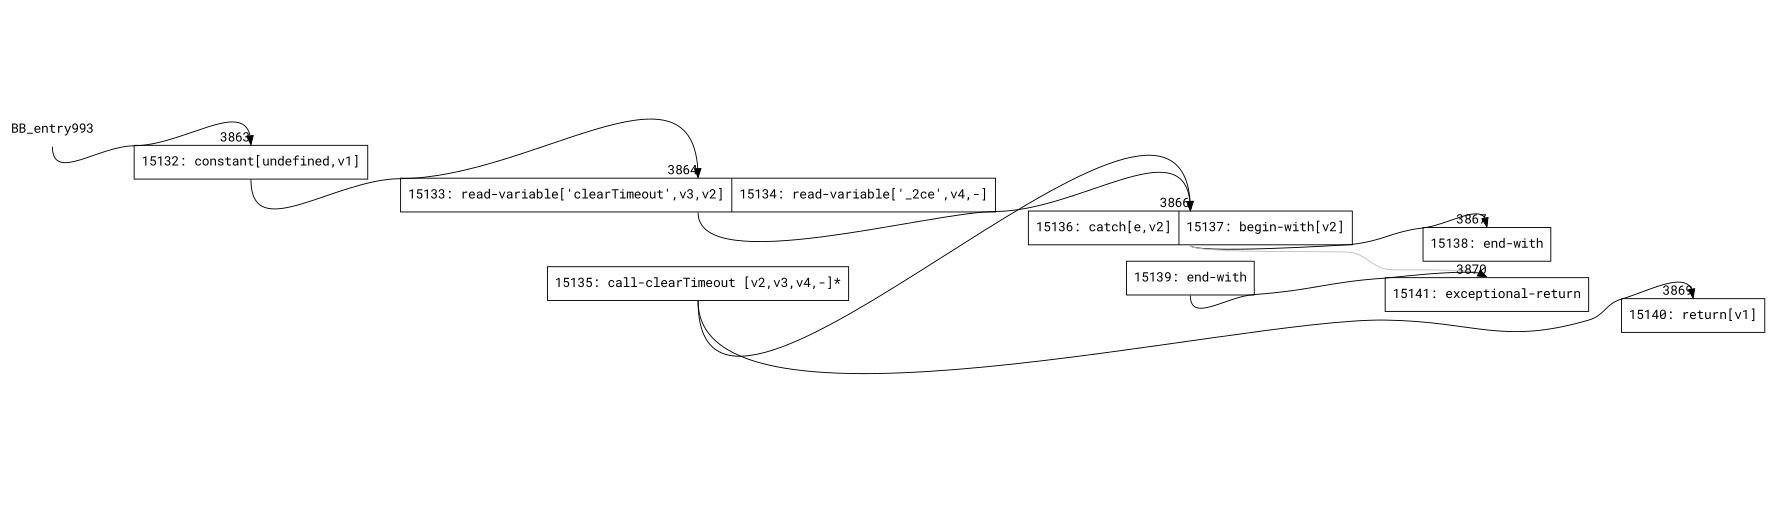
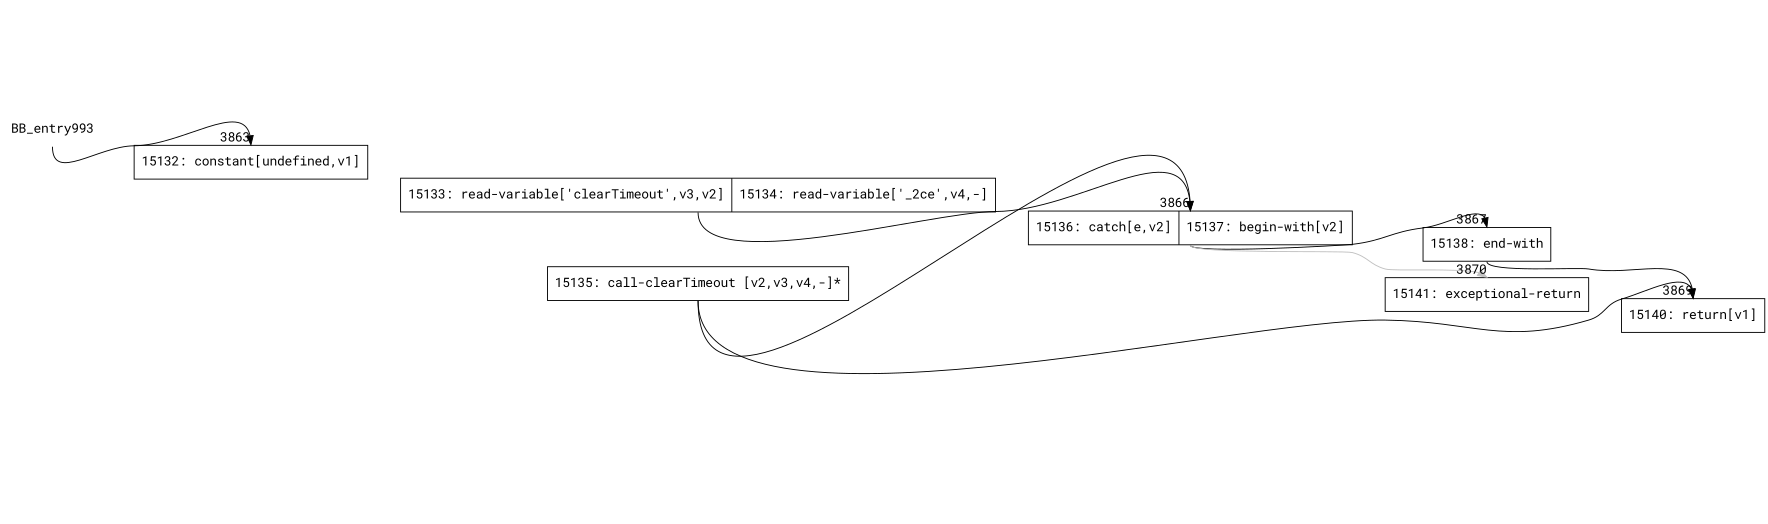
(480, 166) -> none
none -> (1594, 269)
(1190, 278) -> none
